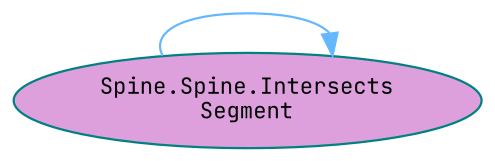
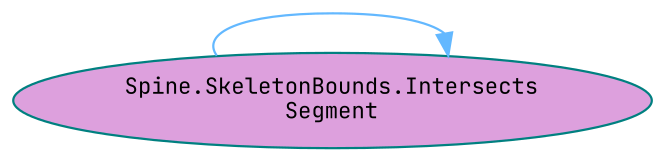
(248, 101) -> (333, 101)
